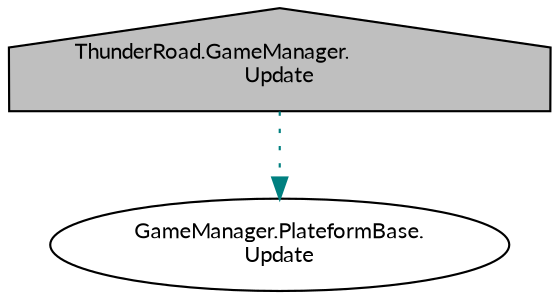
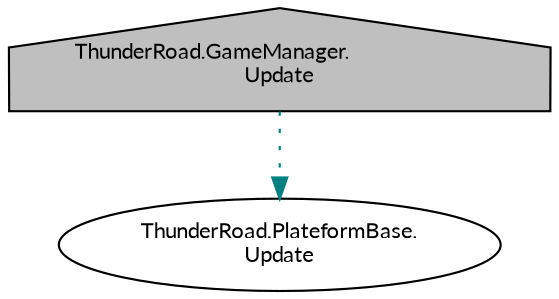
(280, 245) -> (280, 245)
